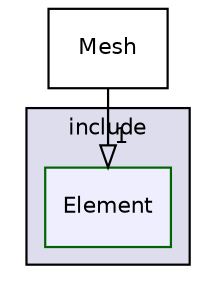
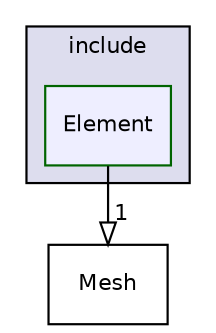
(108, 121) -> (108, 197)
